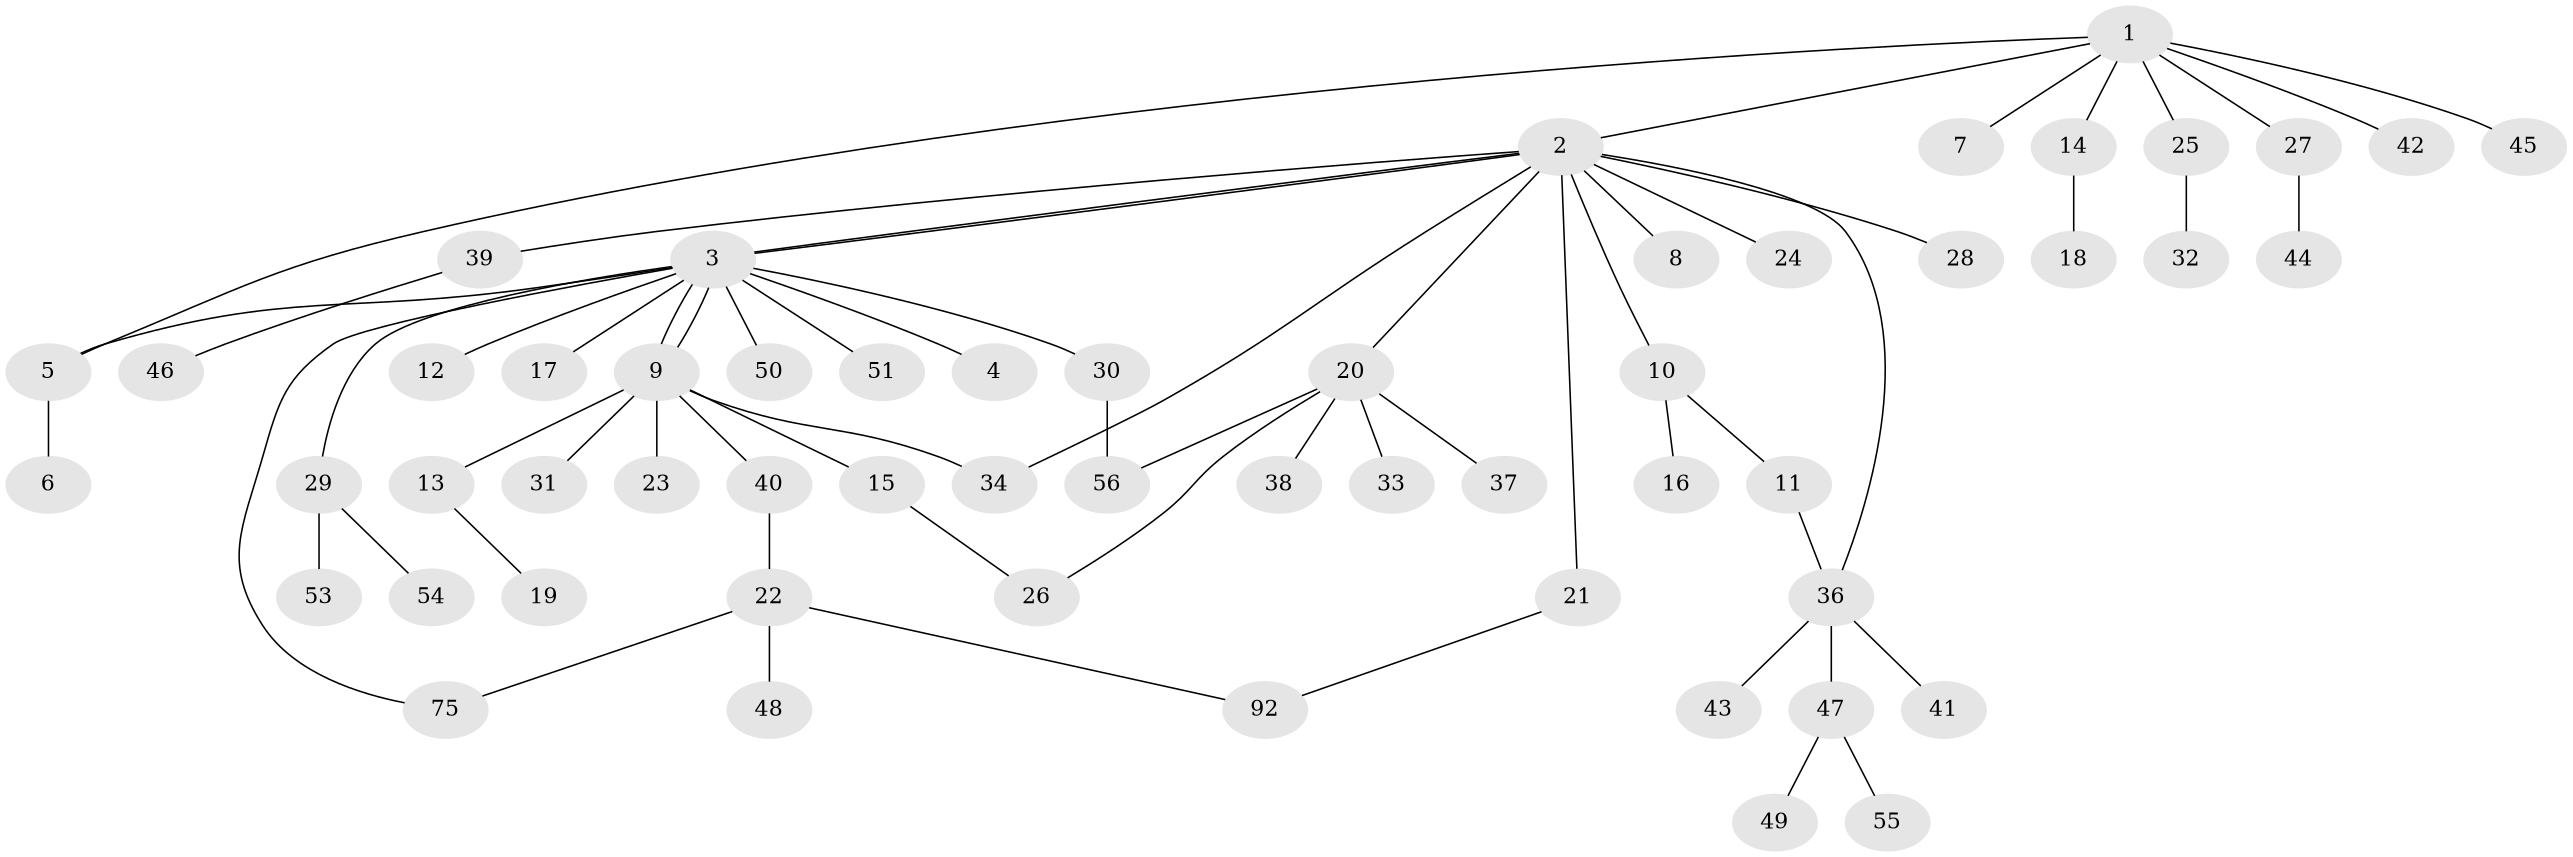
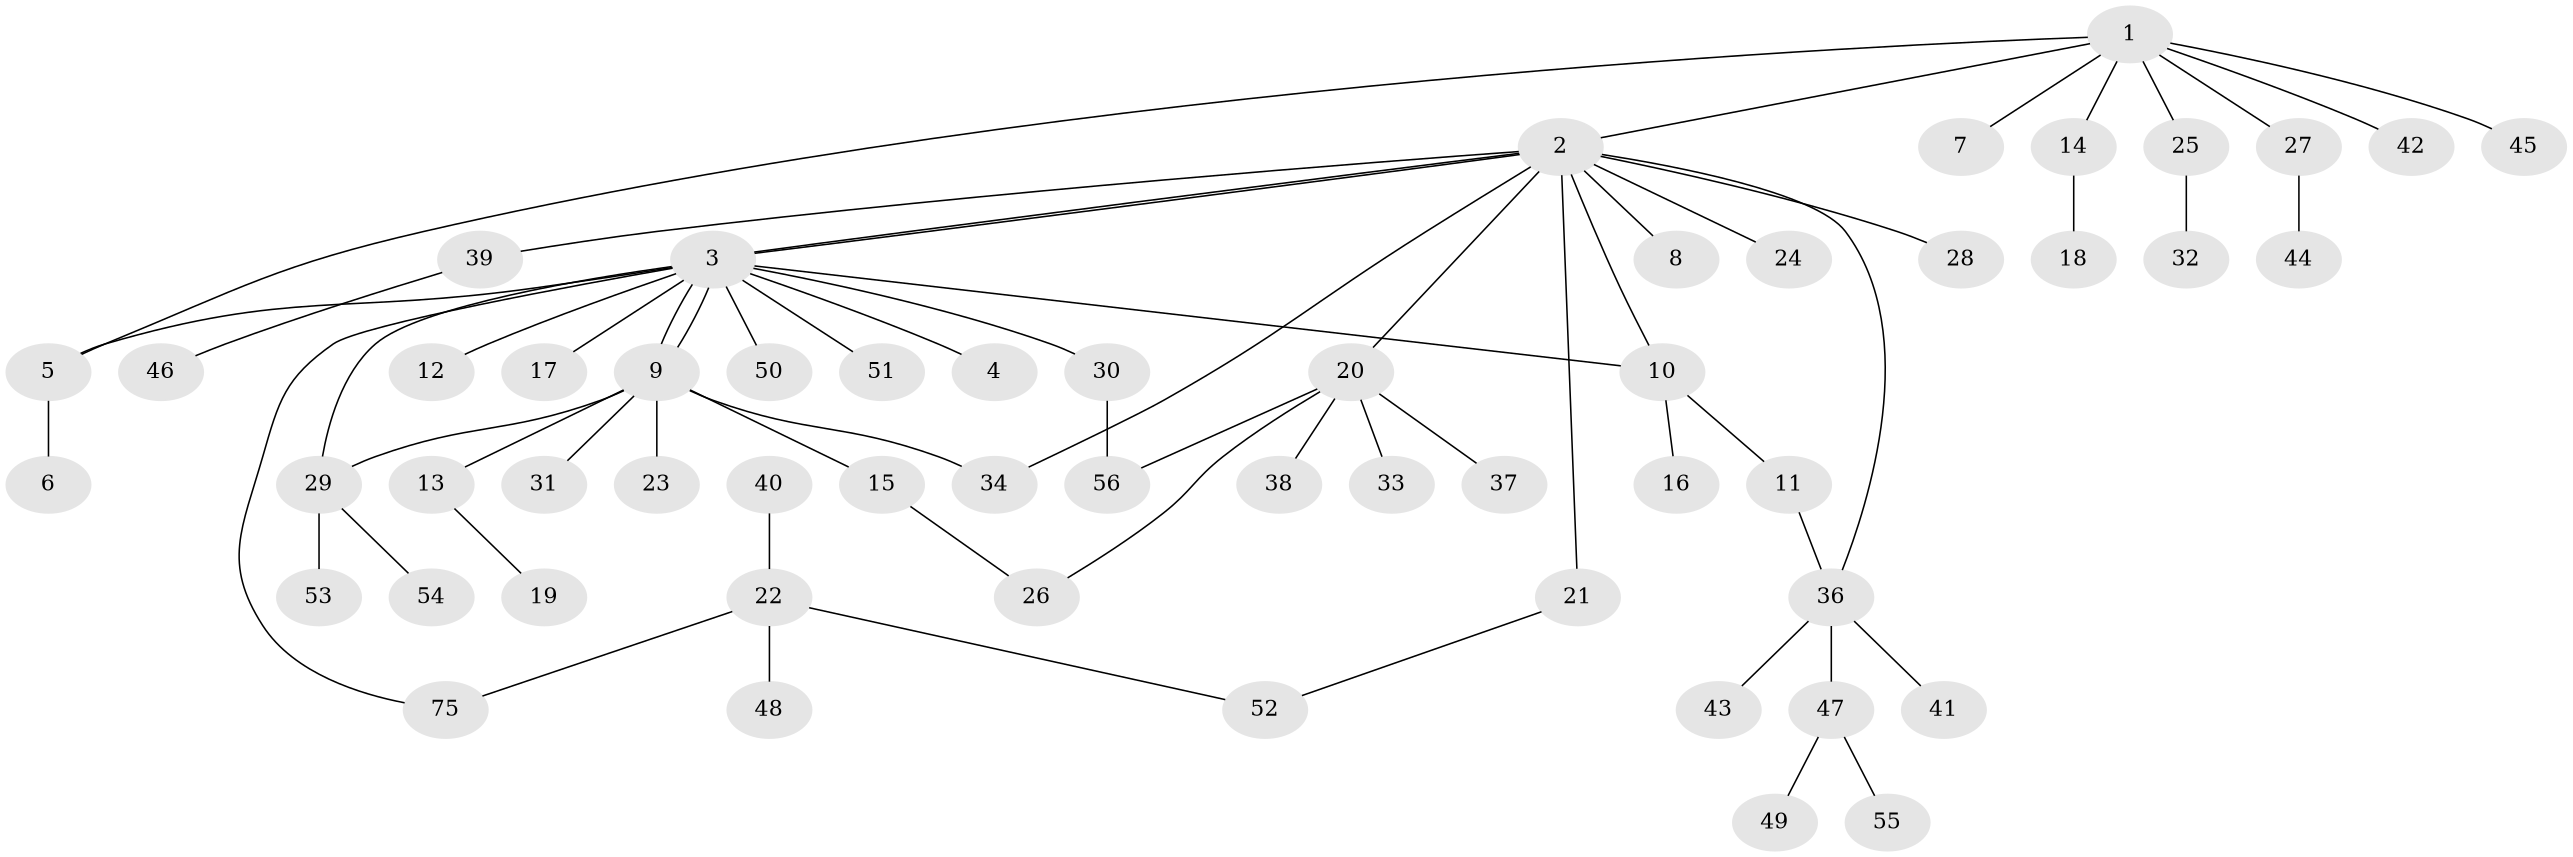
none -> (1188, 316)
(713, 428) -> (488, 429)
(1265, 710) -> (1265, 710)
